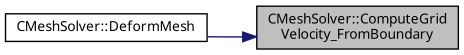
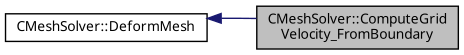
(225, 37) -> (239, 18)
